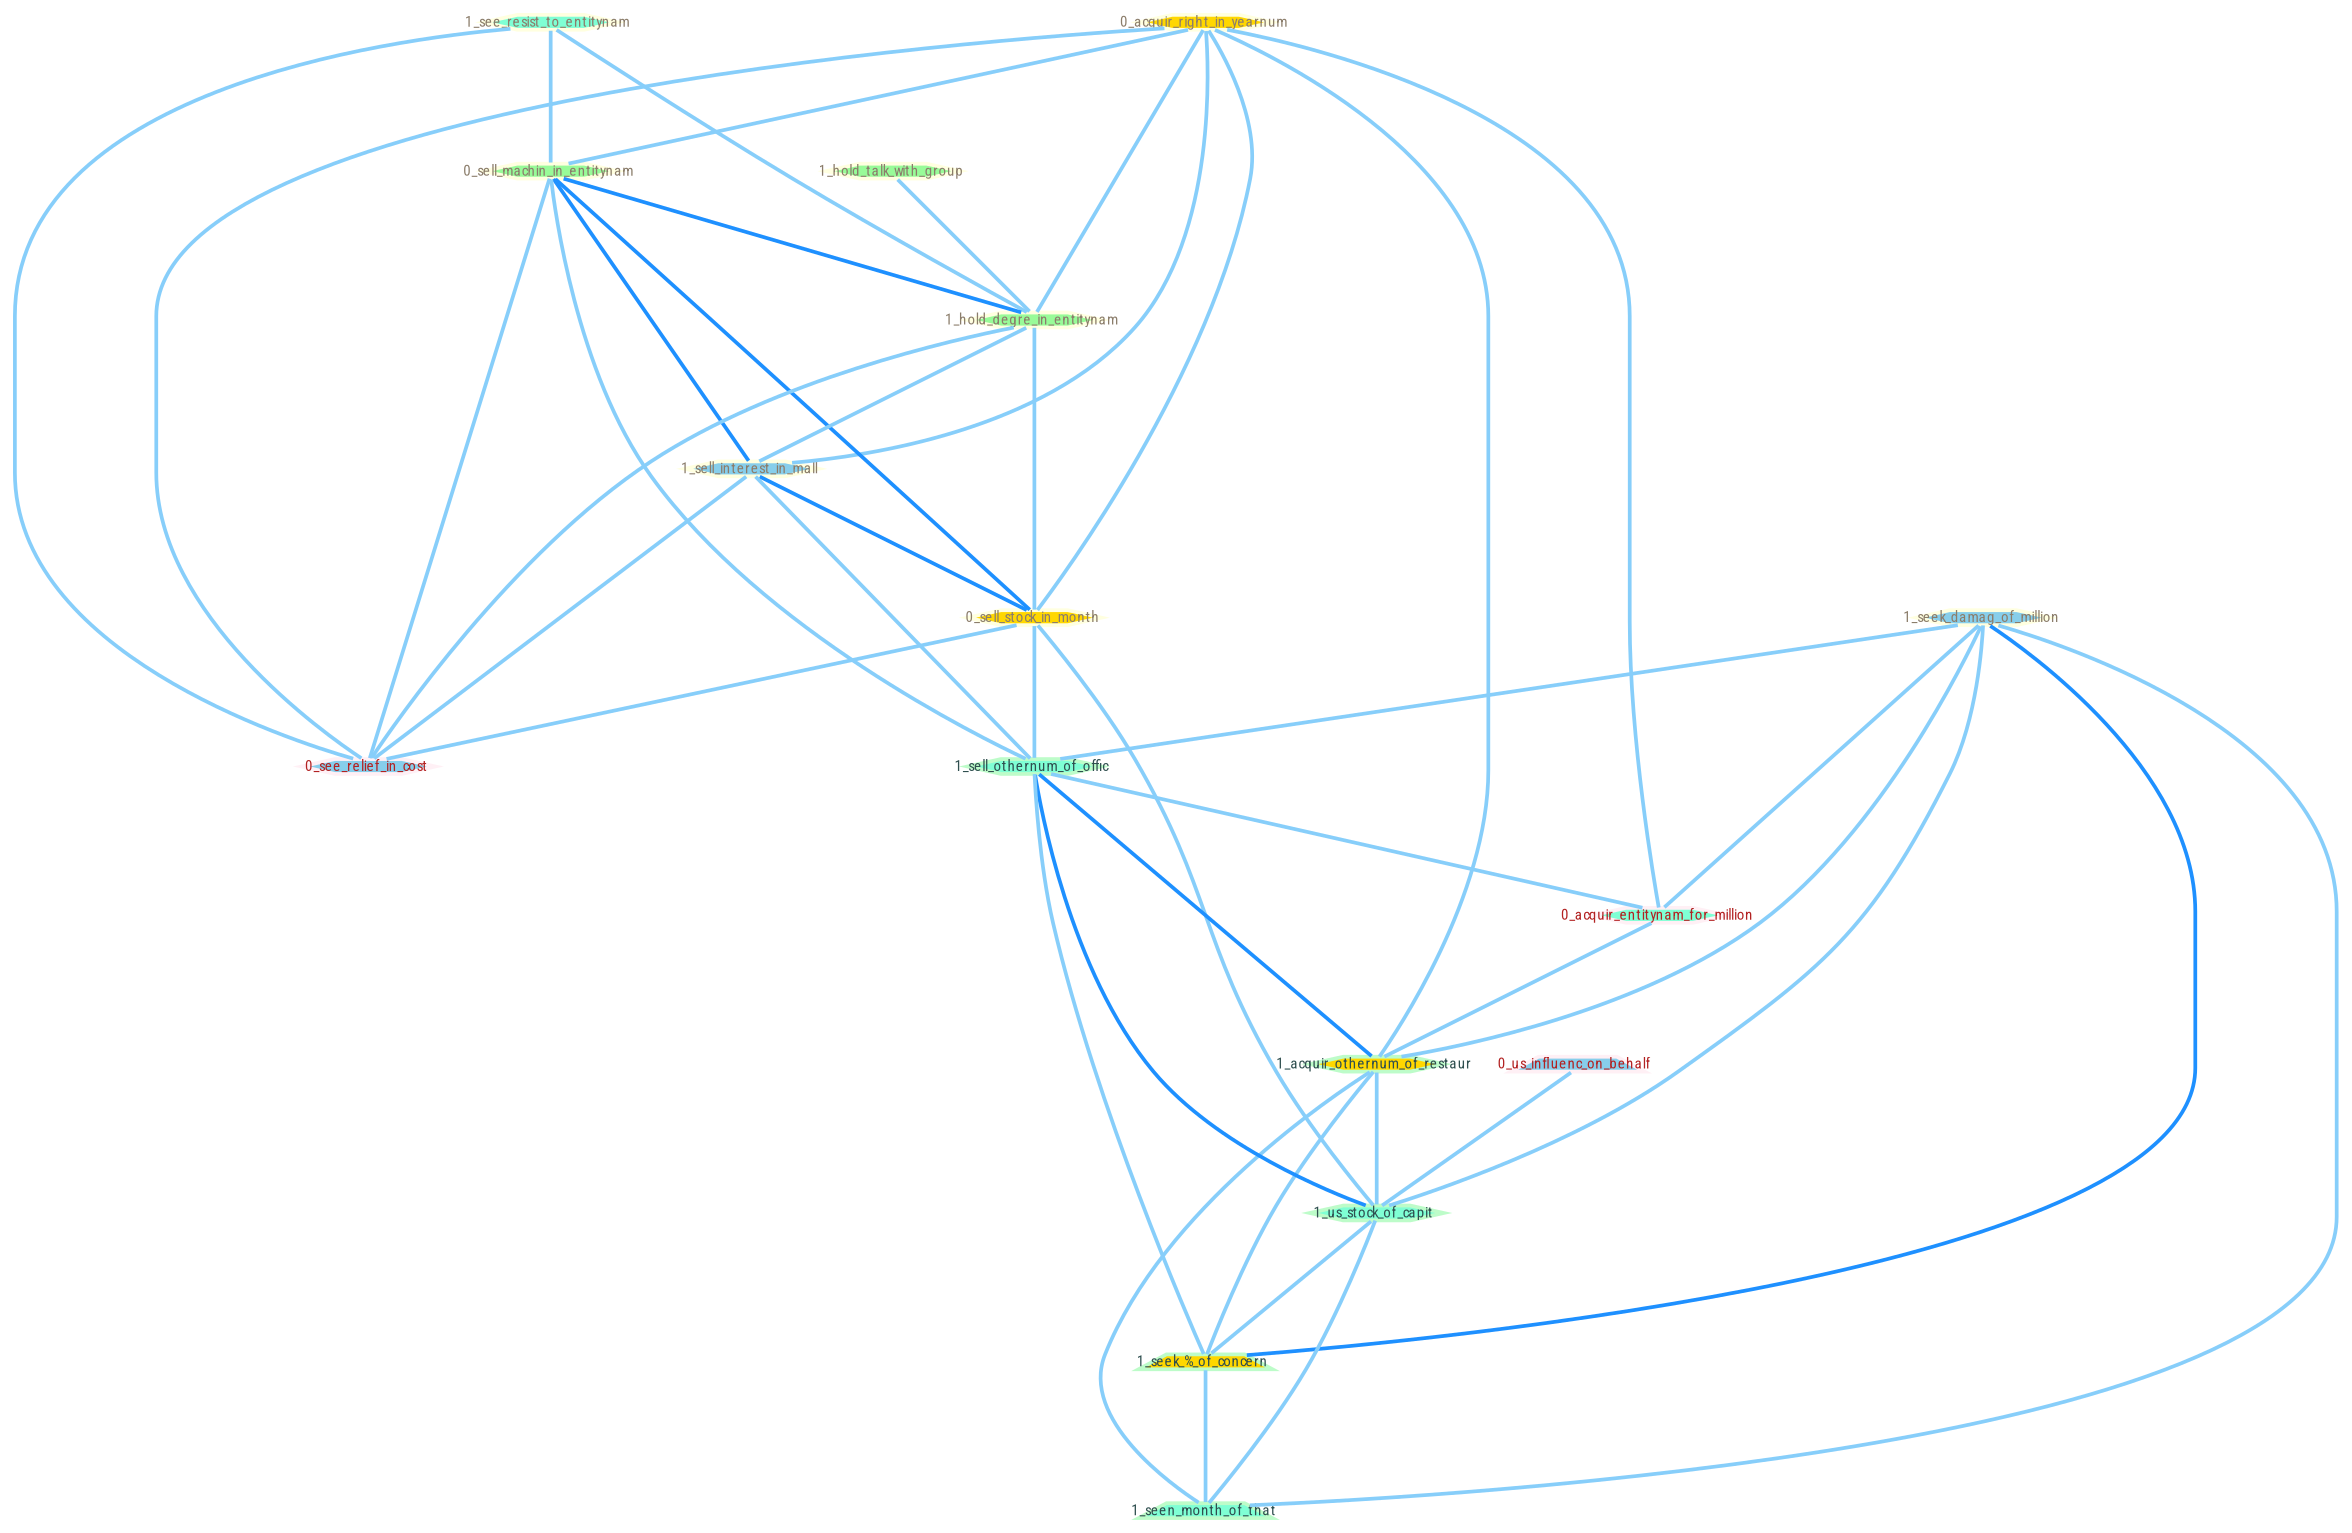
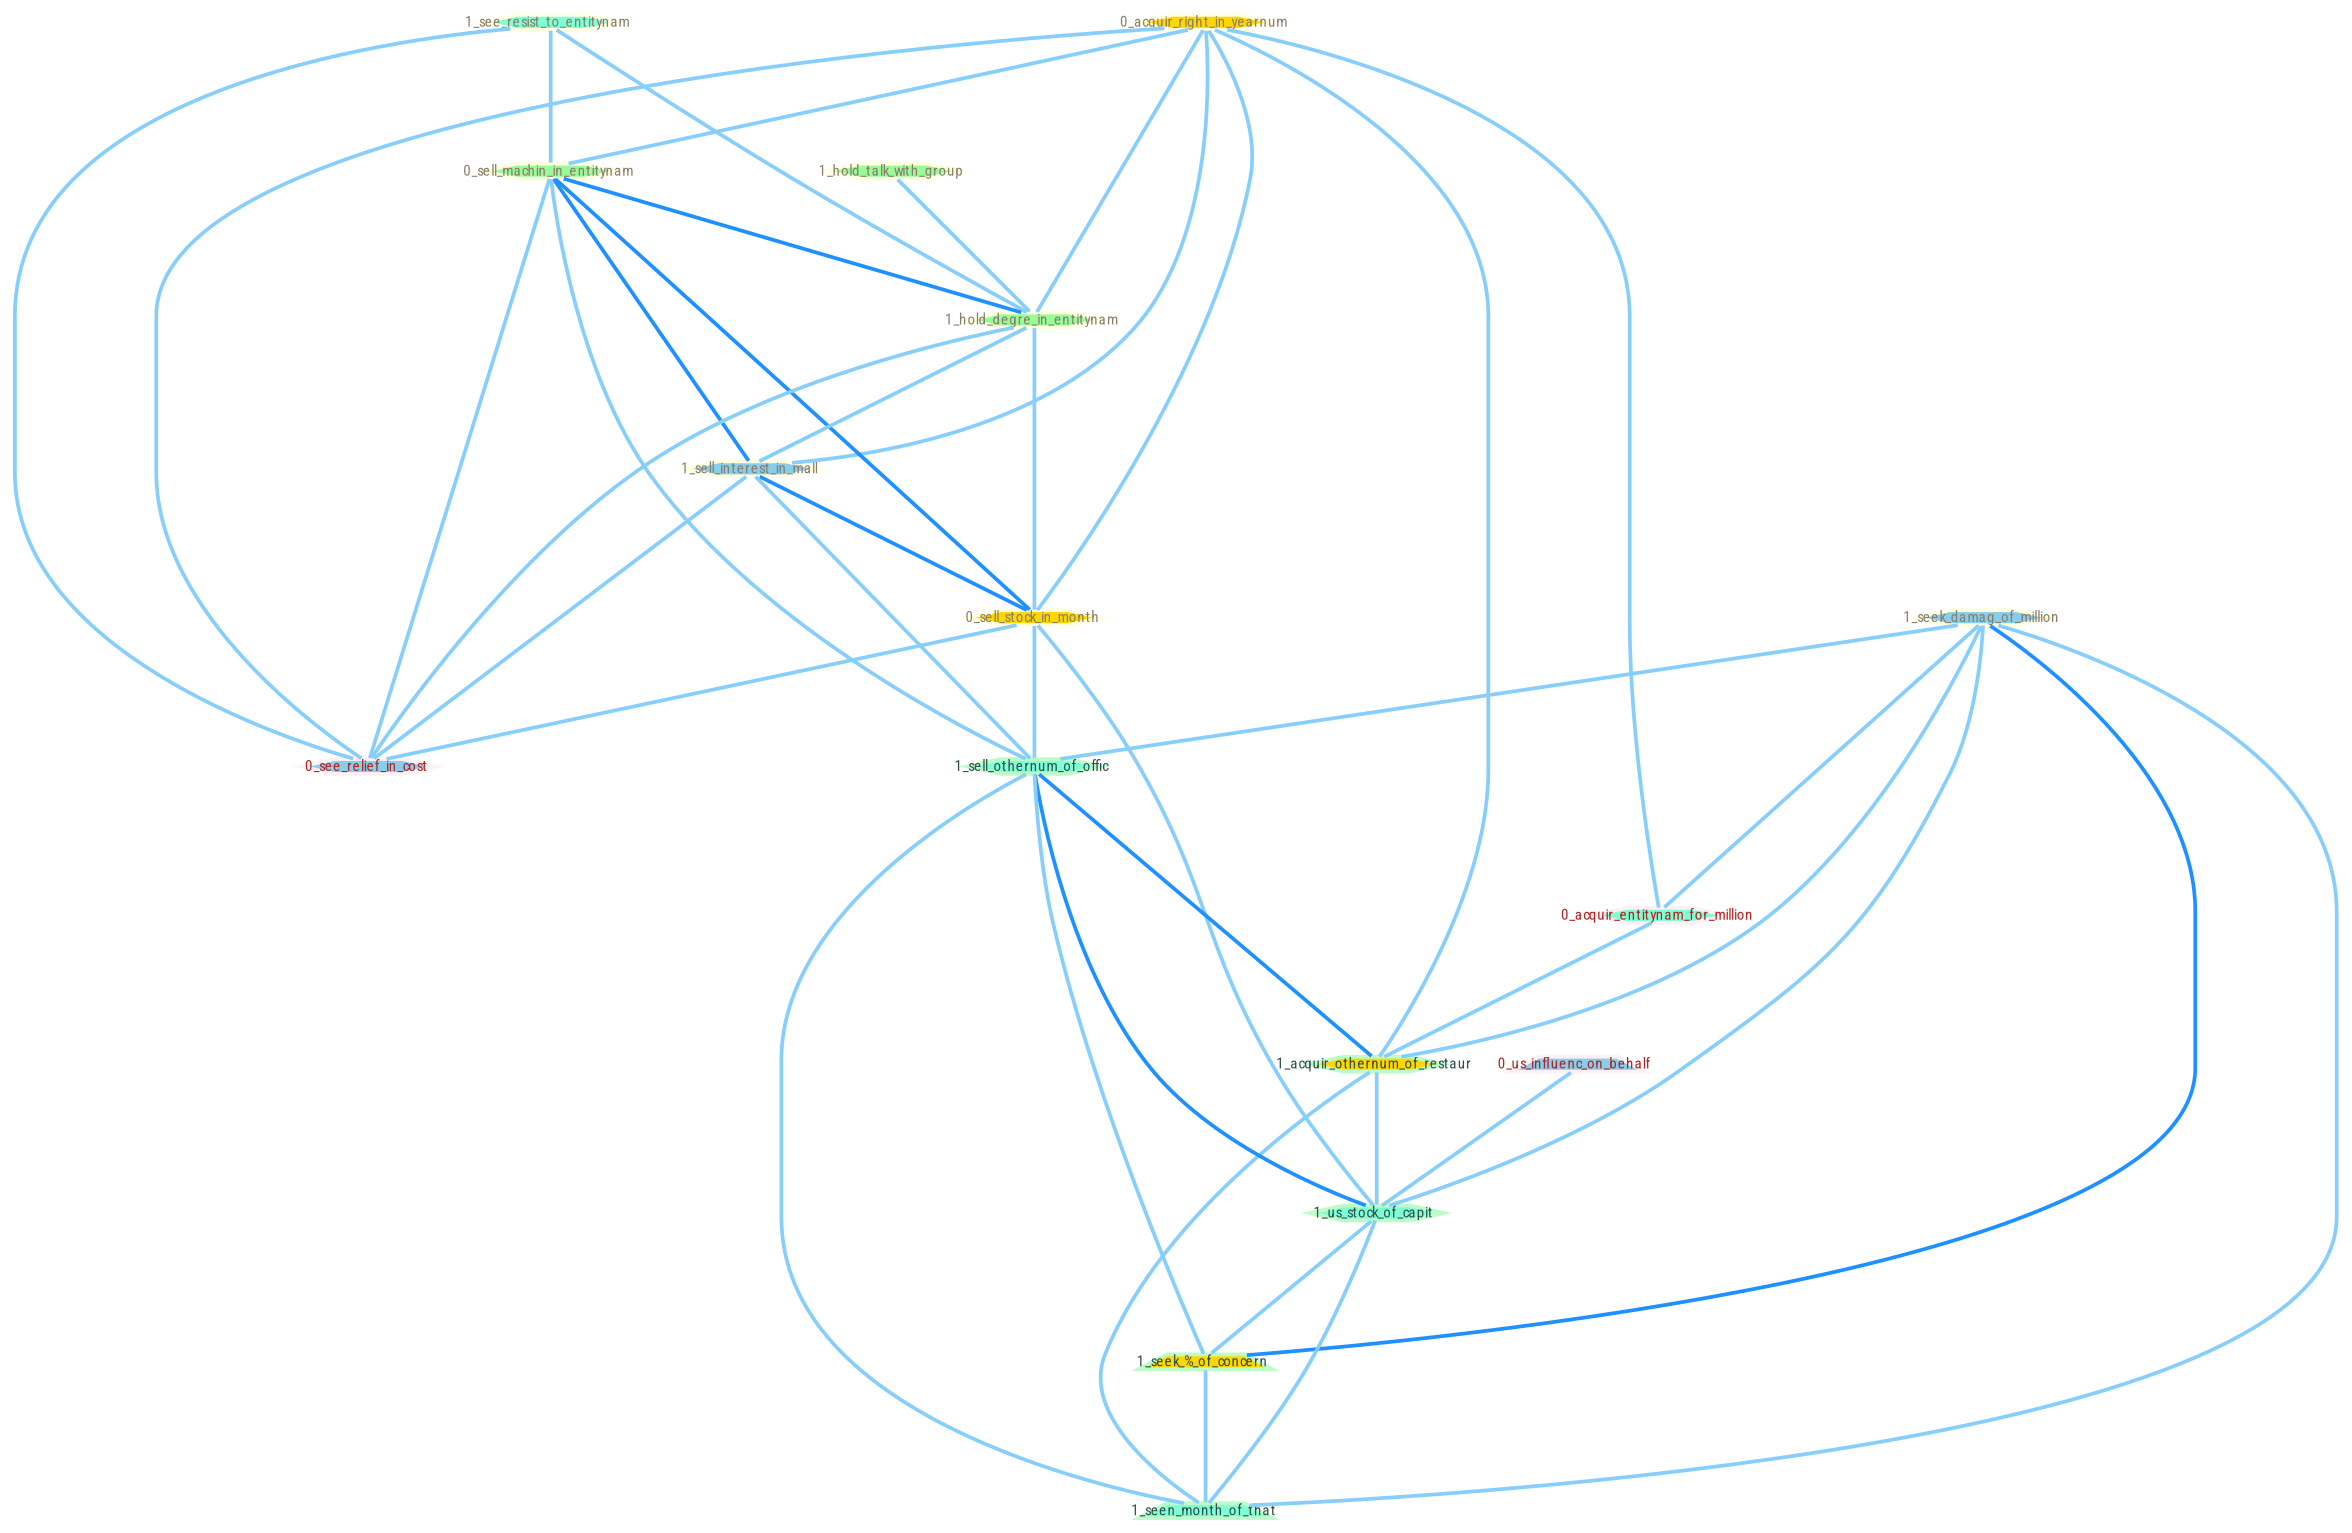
(1347, 841) -> (781, 1207)
(1277, 1205) -> none
